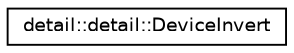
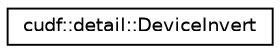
(147, 27) -> (140, 27)
